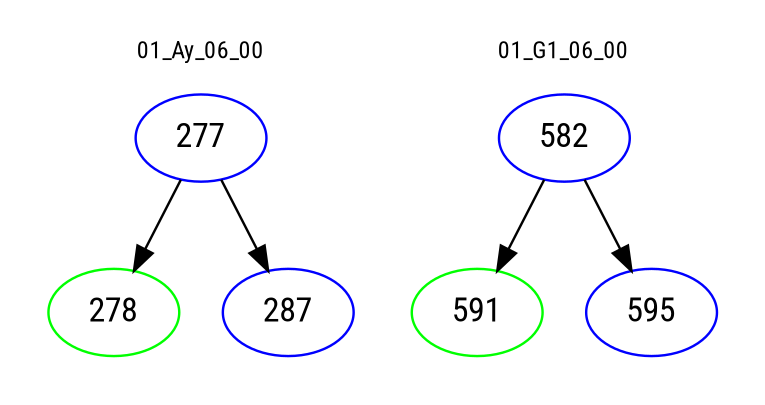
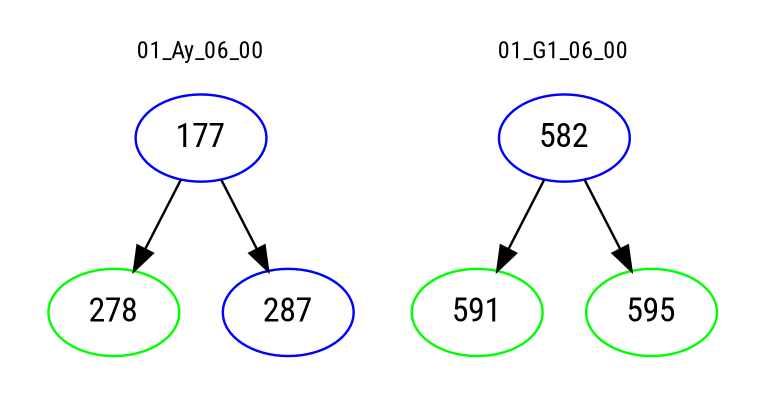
(201, 138) -> (201, 138)
(652, 312) -> (652, 312)
